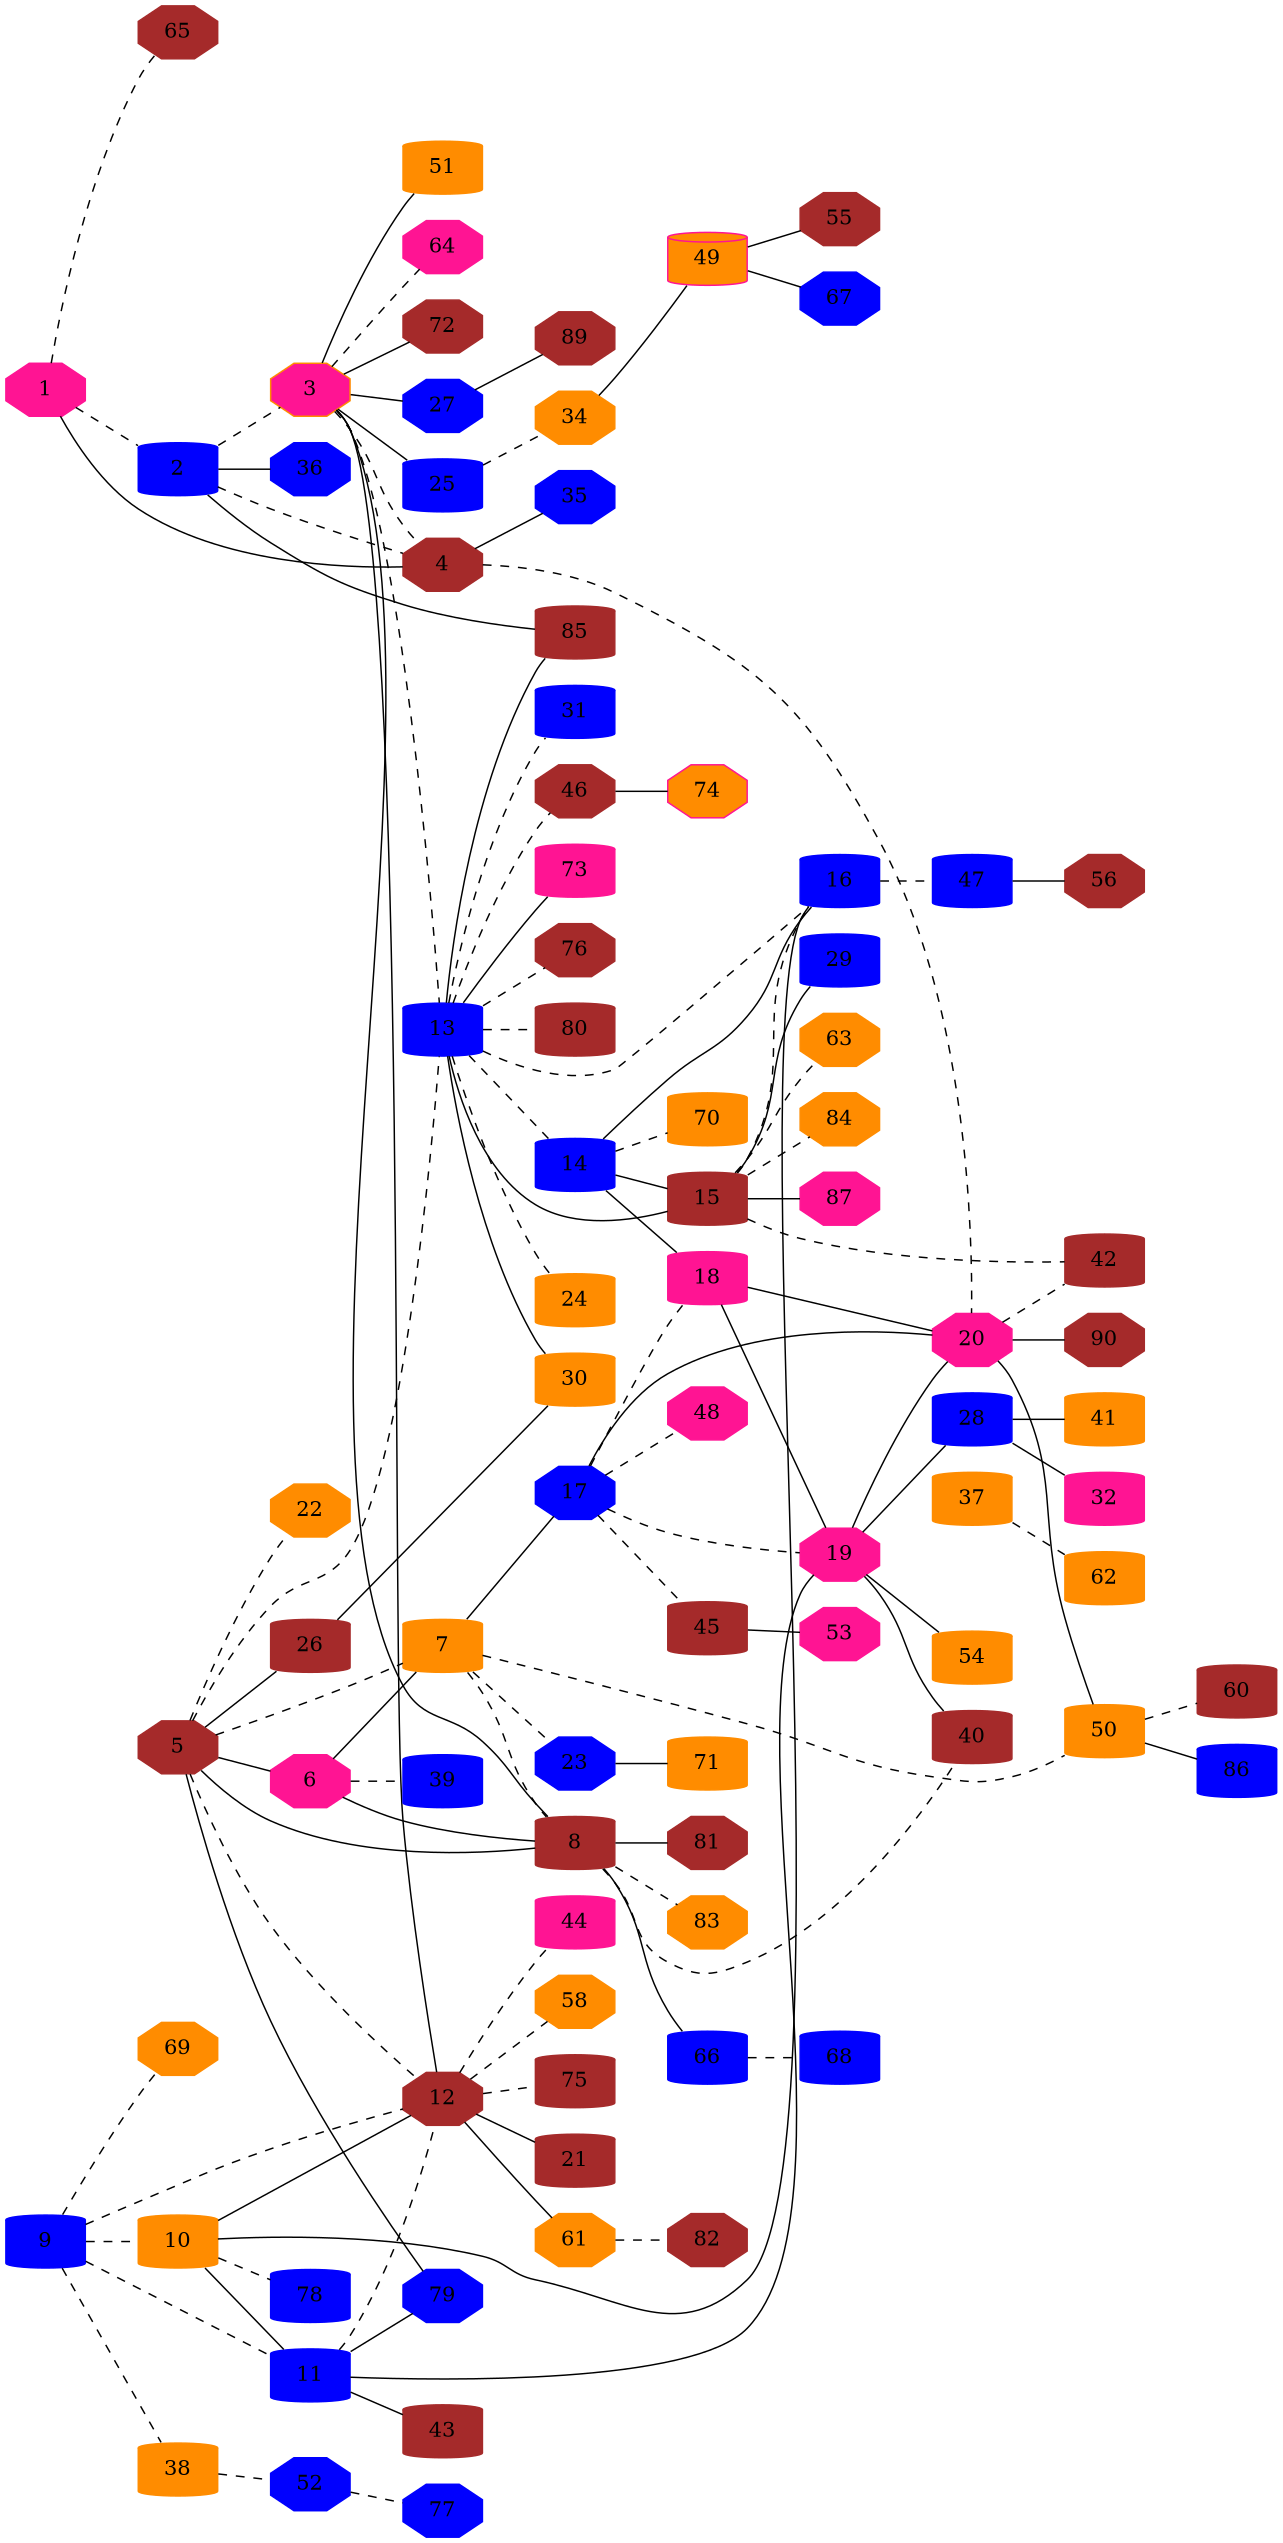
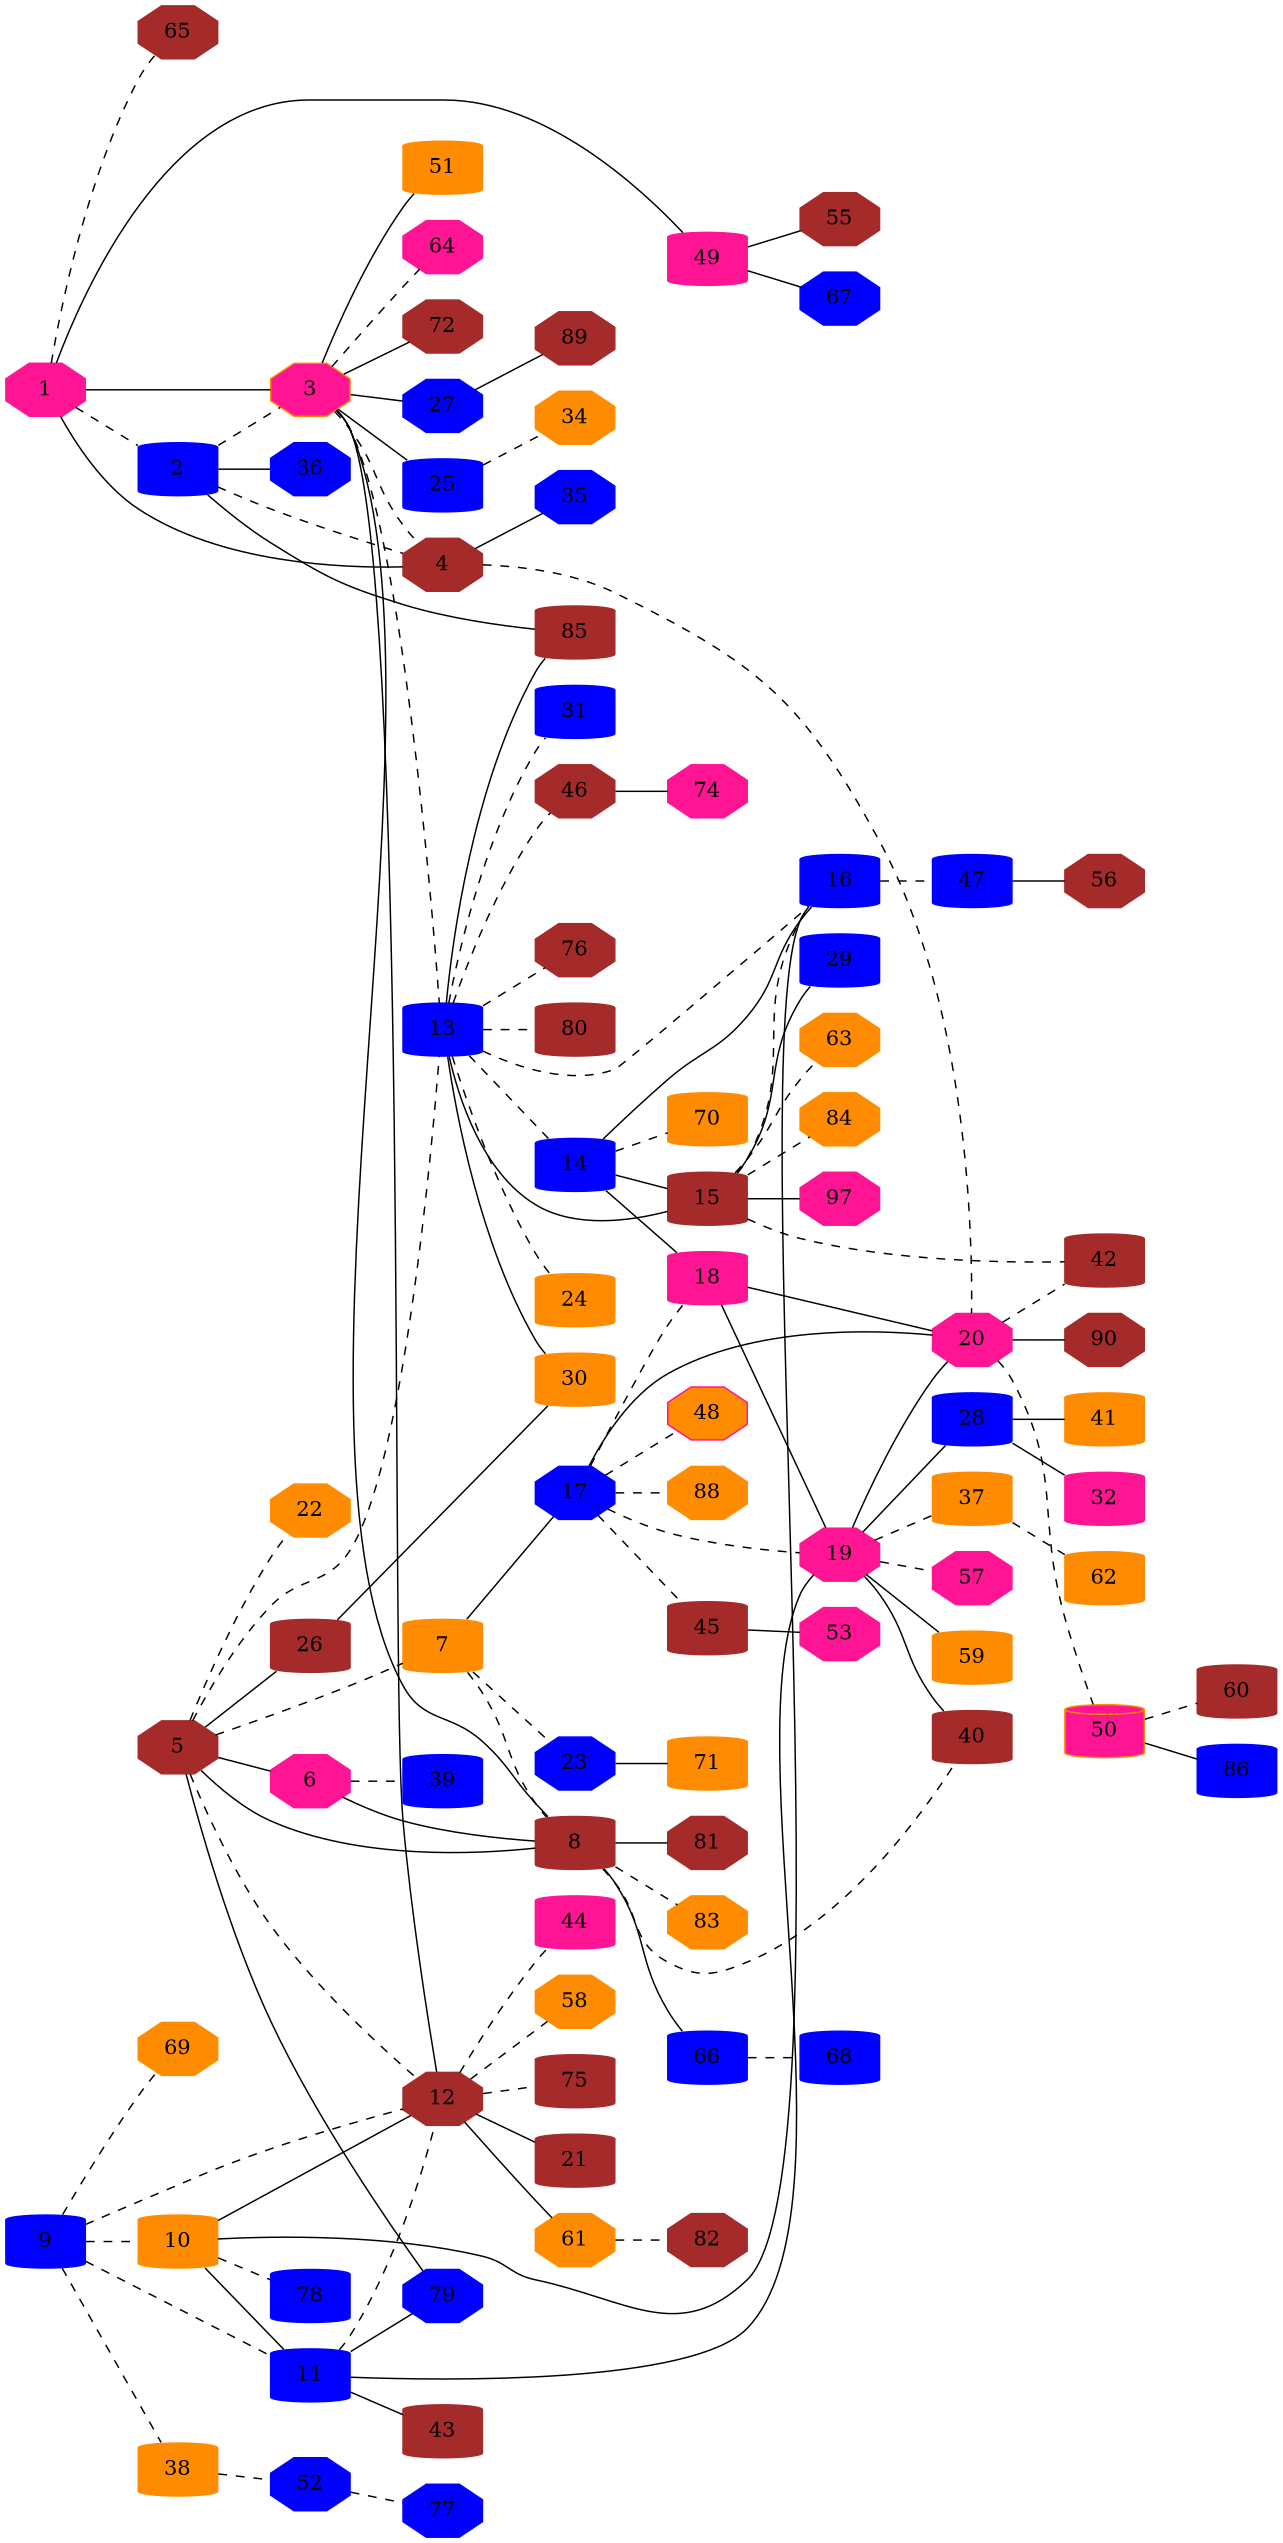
(707, 259) -> (707, 259)
(644, 342) -> (324, 100)
none -> (178, 390)
(707, 791) -> (707, 791)
(575, 871) -> none
(840, 1199) -> (840, 1199)
(707, 1413) -> (707, 1413)
none -> (707, 1493)
none -> (904, 1528)
(1050, 1530) -> (1050, 1530)
none -> (972, 1578)
(972, 1658) -> (972, 1658)
(375, 1715) -> none
(760, 1728) -> none
(1105, 1731) -> (1105, 1731)
